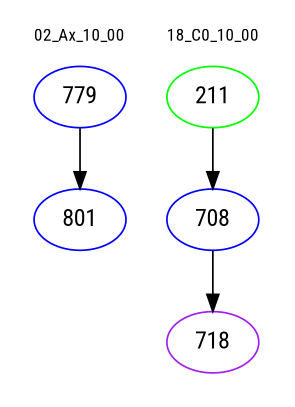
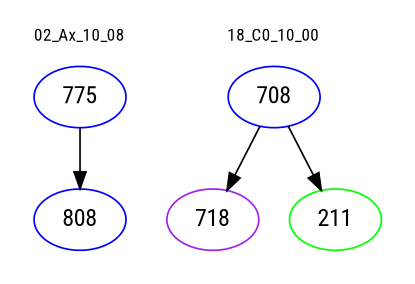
(80, 37) -> (80, 37)
(80, 97) -> (80, 97)
(213, 150) -> (301, 151)
(80, 220) -> (80, 220)
